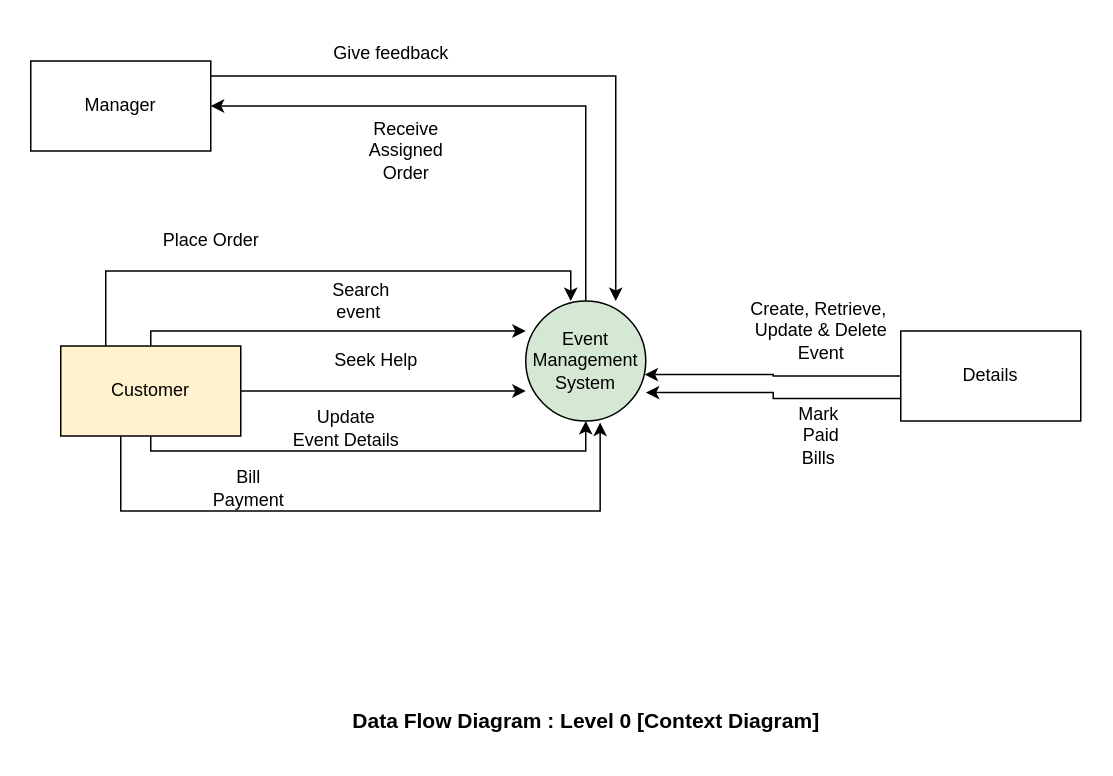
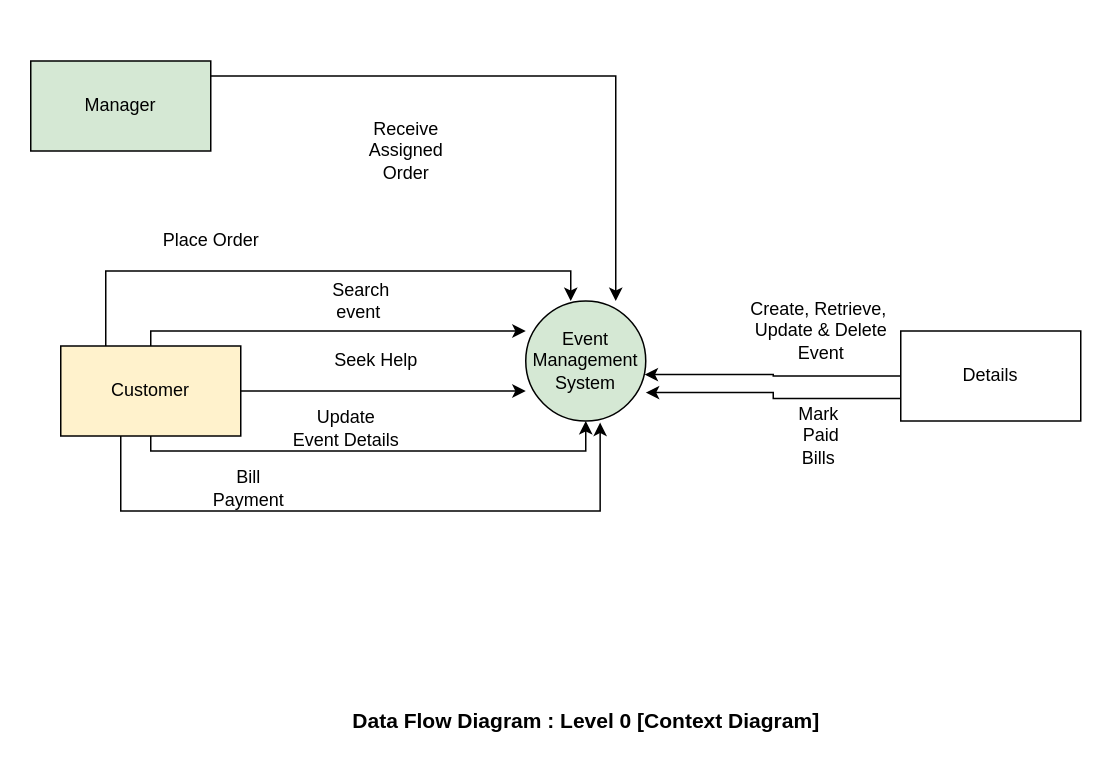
(391, 53) -> none
(121, 106) -> (121, 106)
(501, 106) -> none
